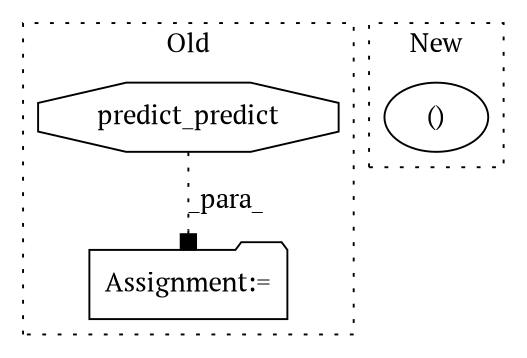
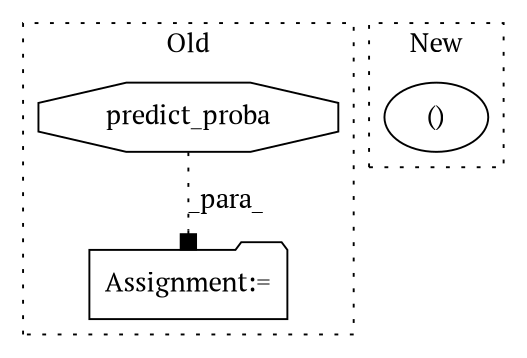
(188, 117) -> (188, 117)
